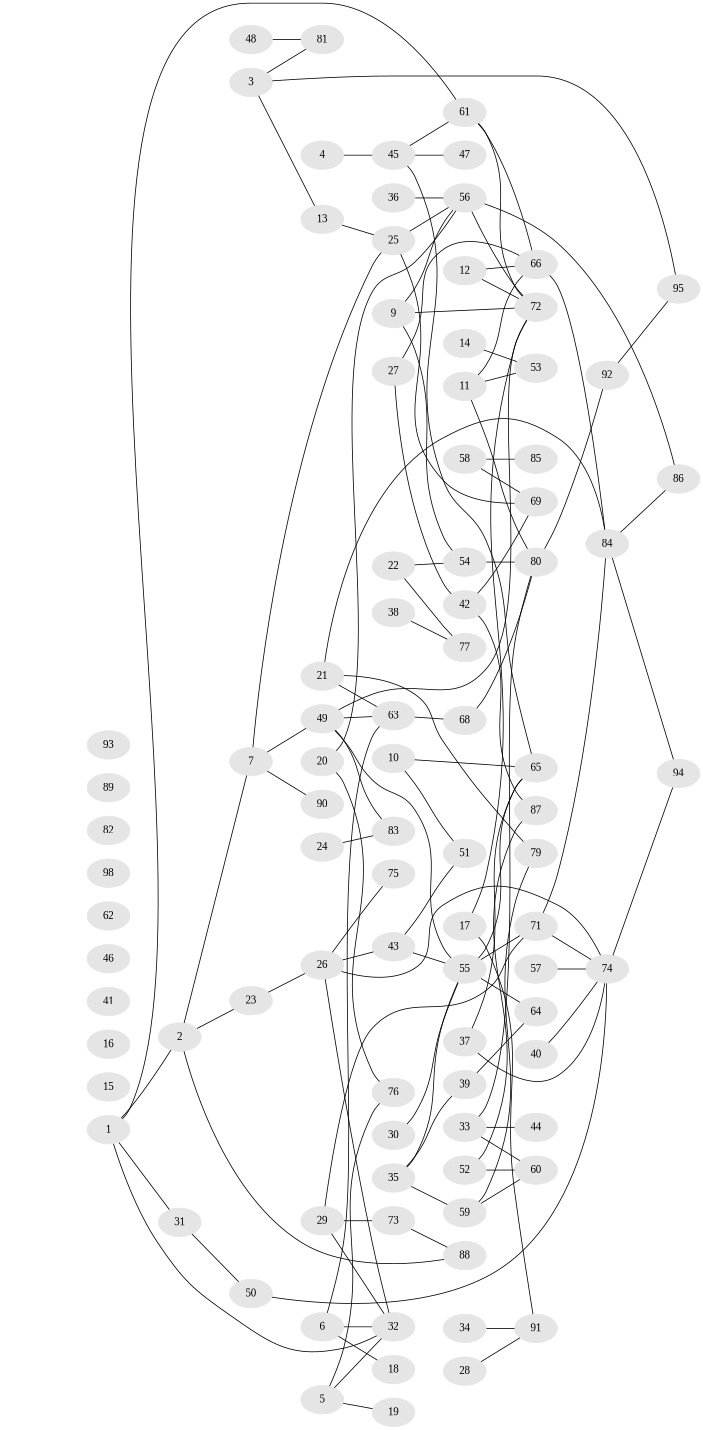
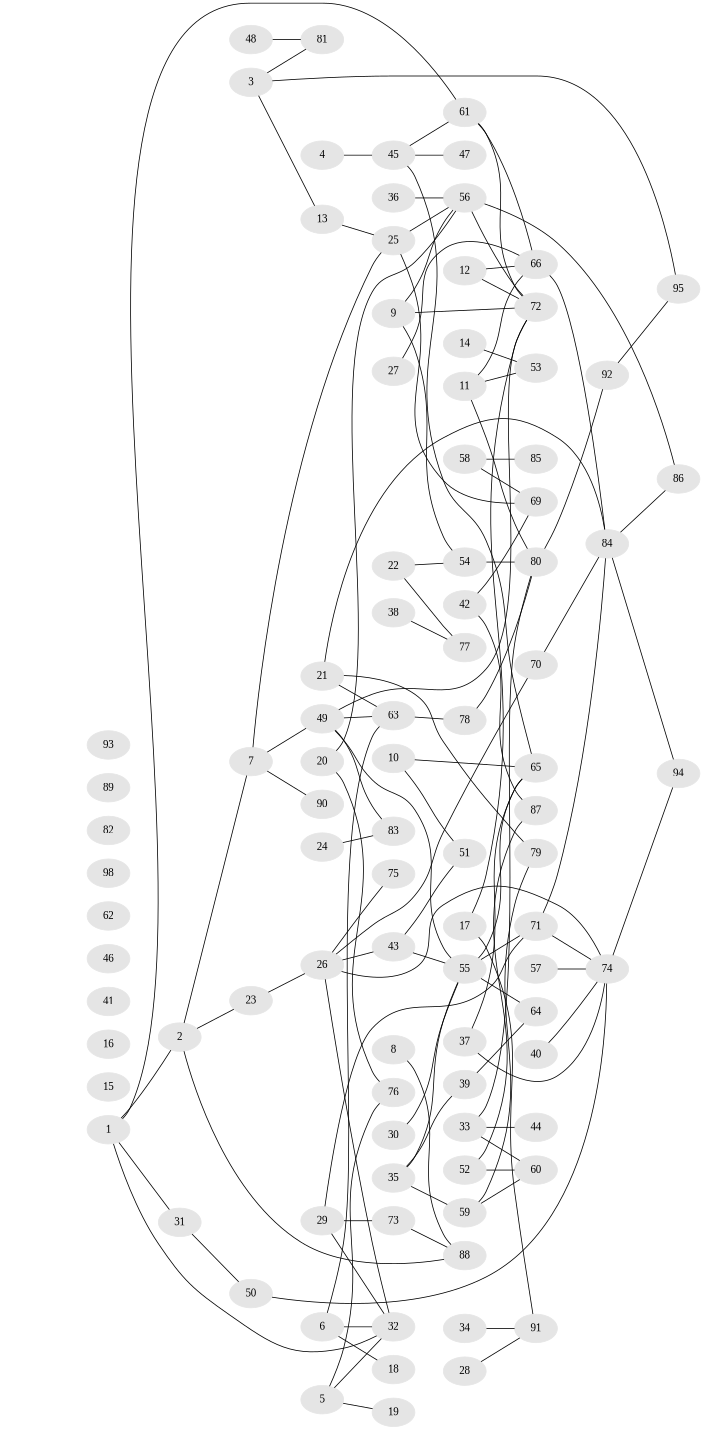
(411, 493) -> none
none -> (536, 665)
(465, 720) -> (465, 720)
none -> (394, 1050)
